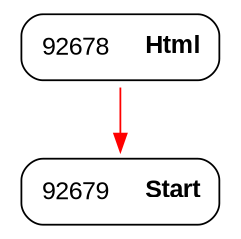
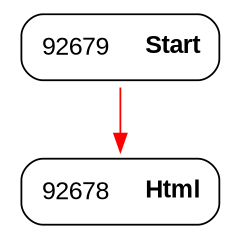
(120, 110) -> (120, 110)
